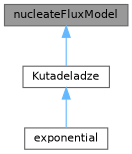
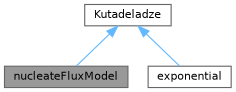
(66, 52) -> (93, 50)
